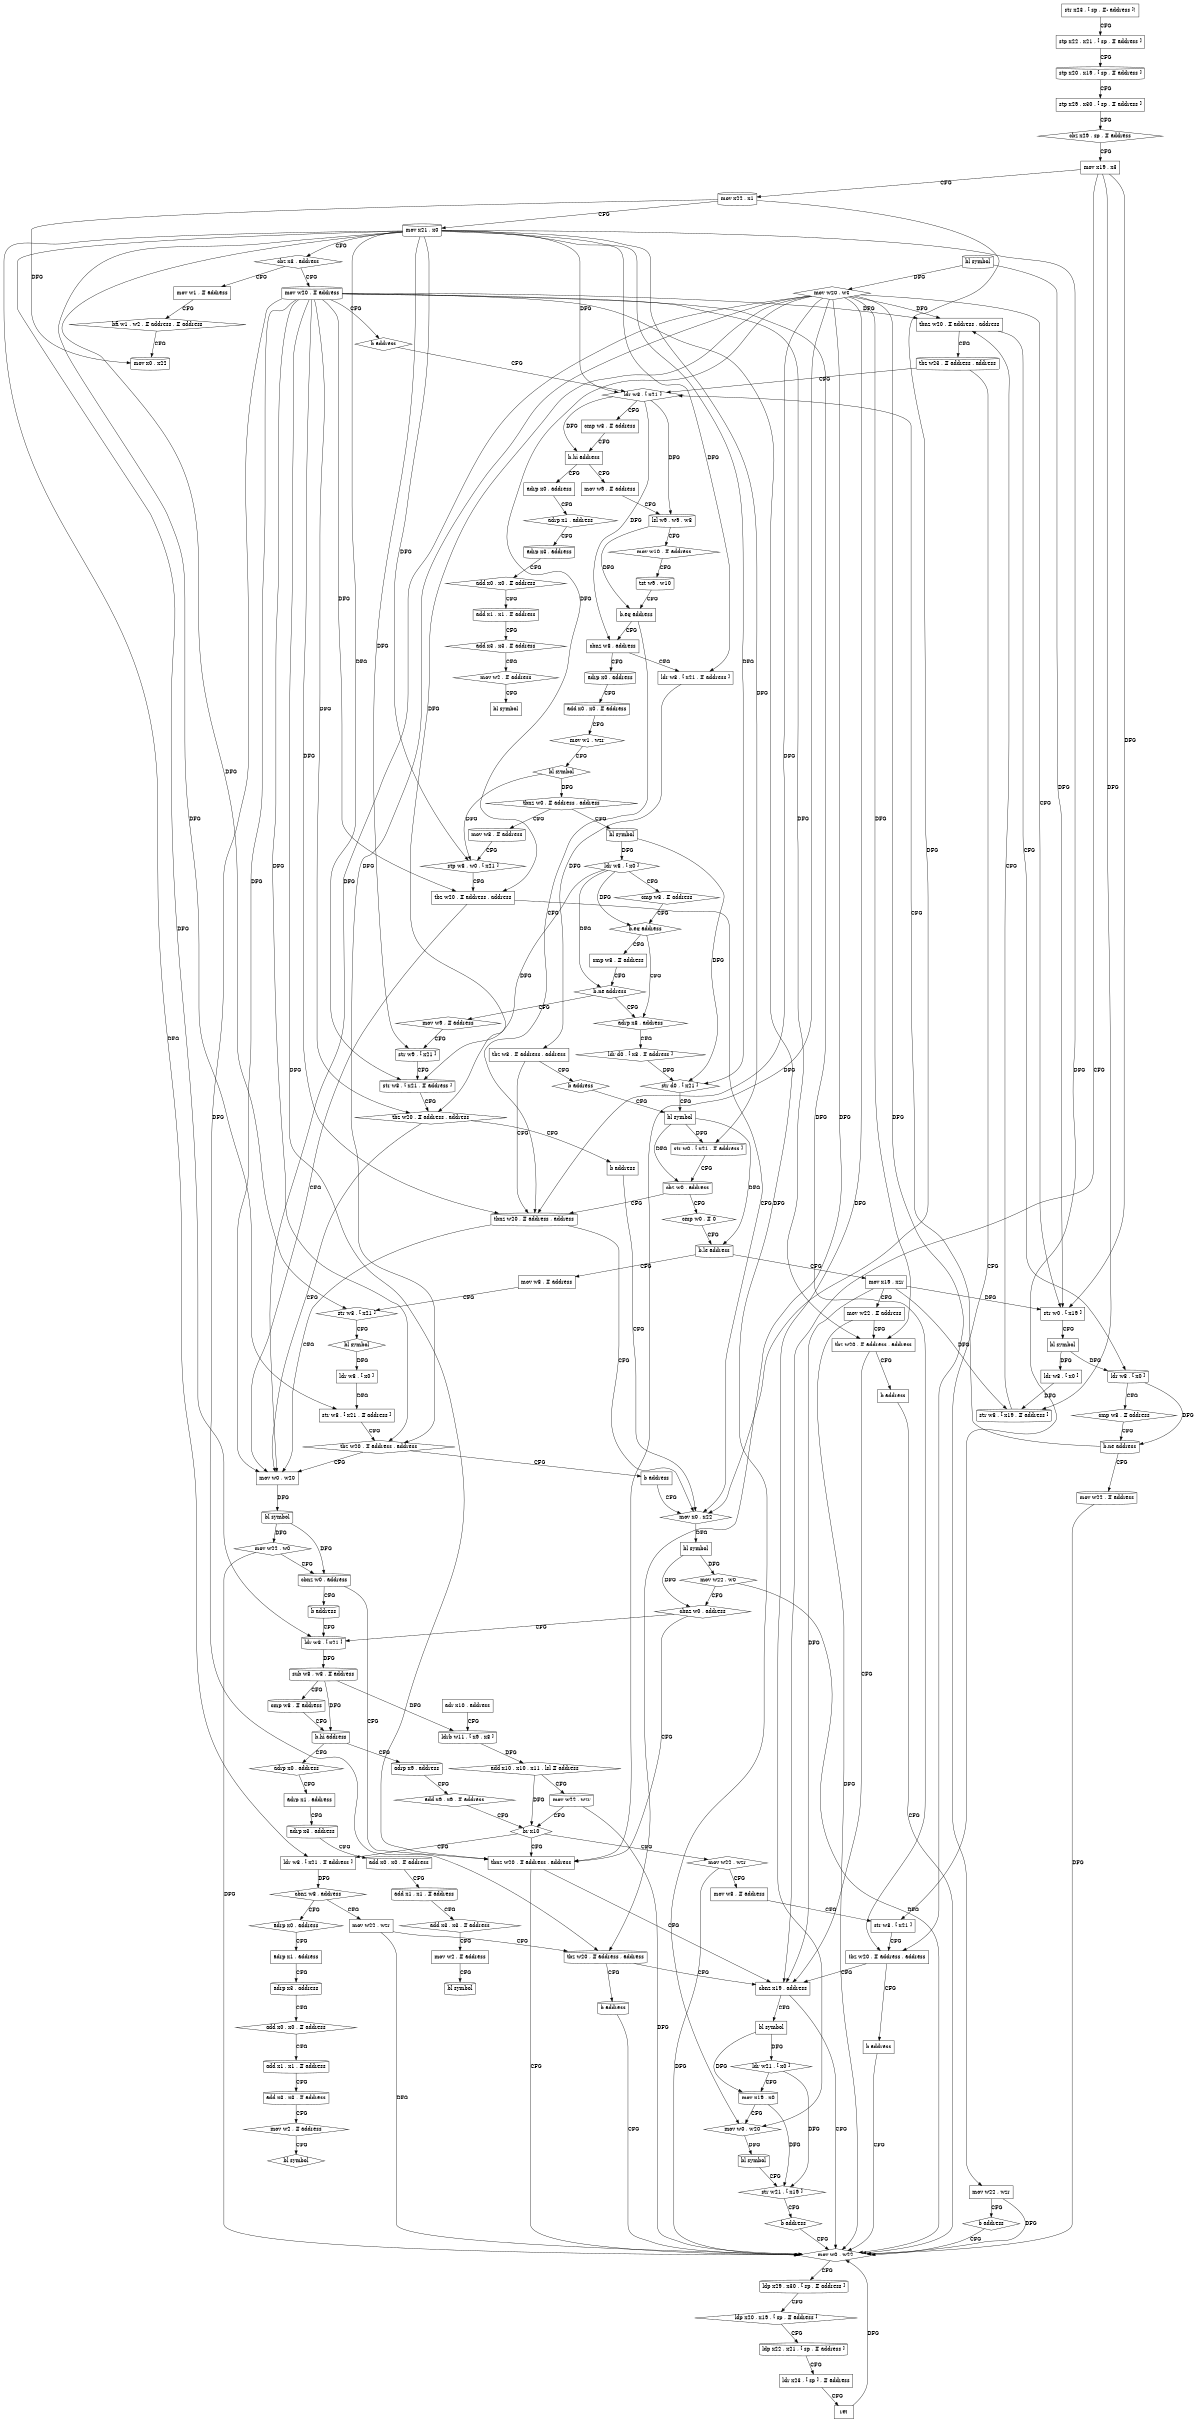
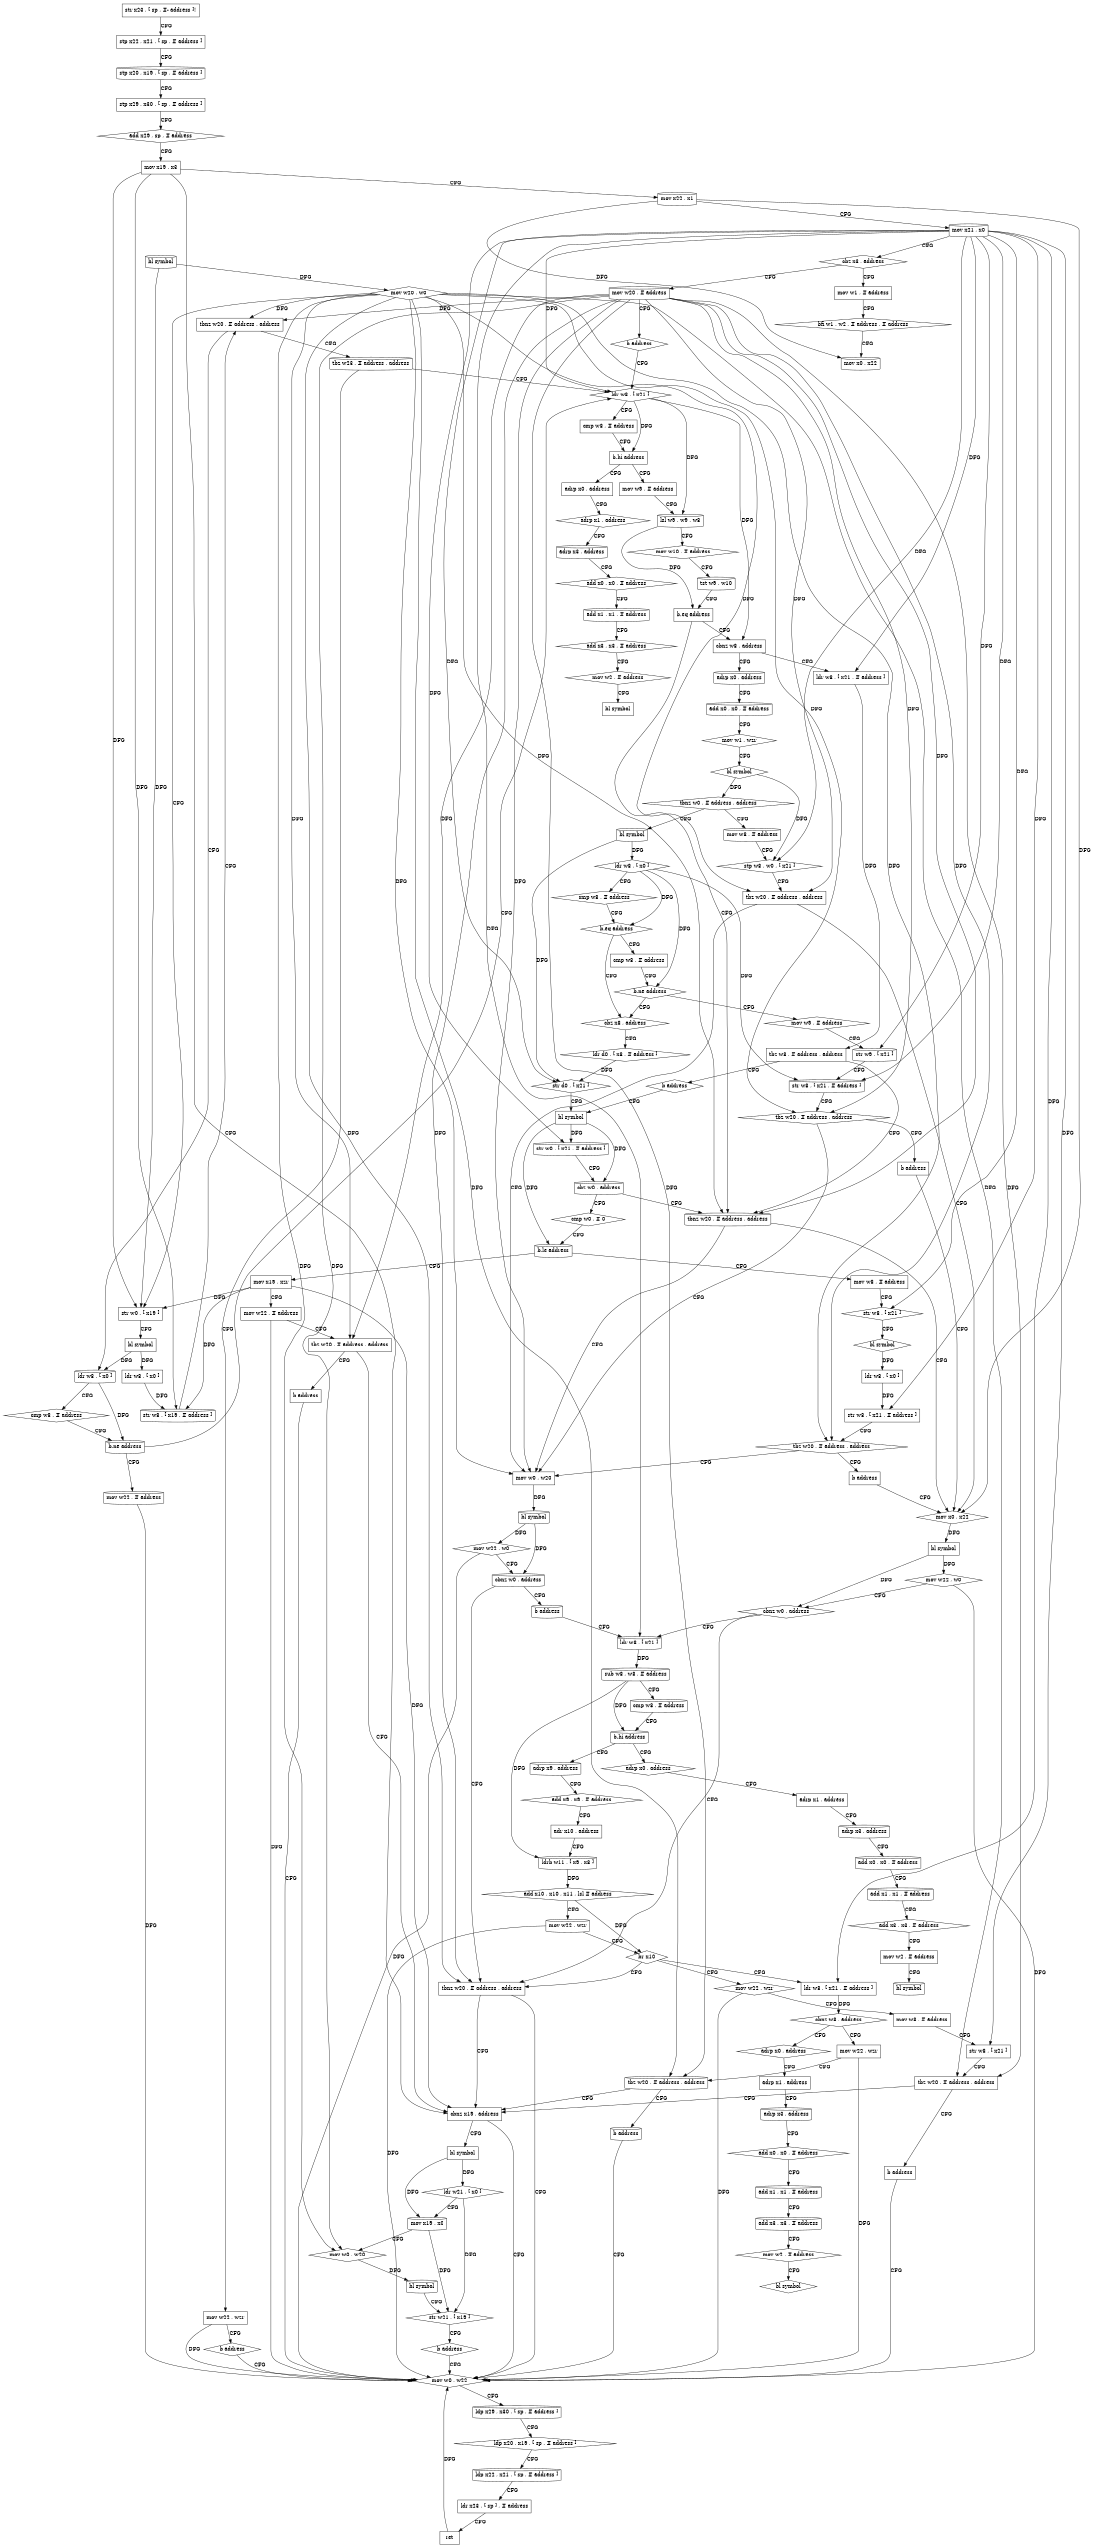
(1100, 136) -> (161, 136)
(641, 1023) -> (625, 1023)
(493, 1816) -> (579, 1814)
